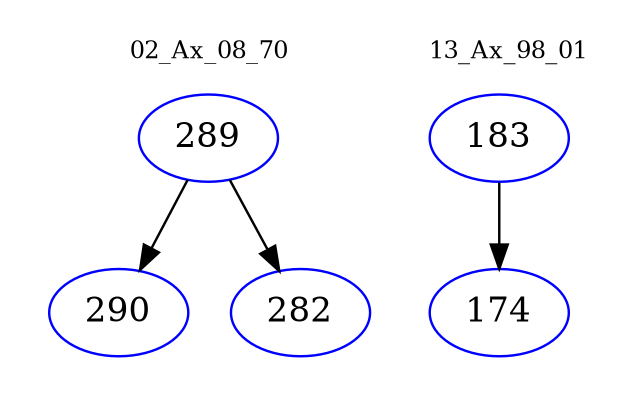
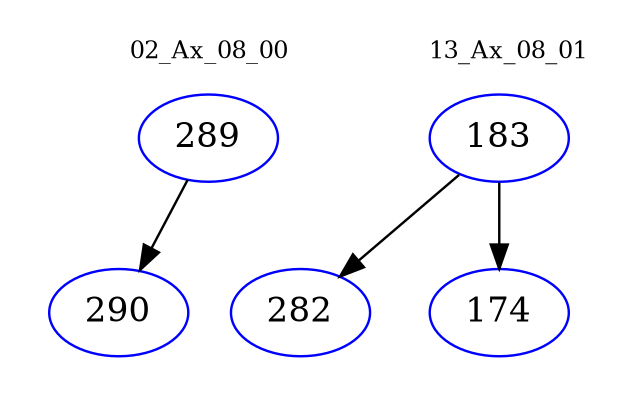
(210, 52) -> (210, 52)
(509, 52) -> (509, 52)
(249, 215) -> (427, 203)
